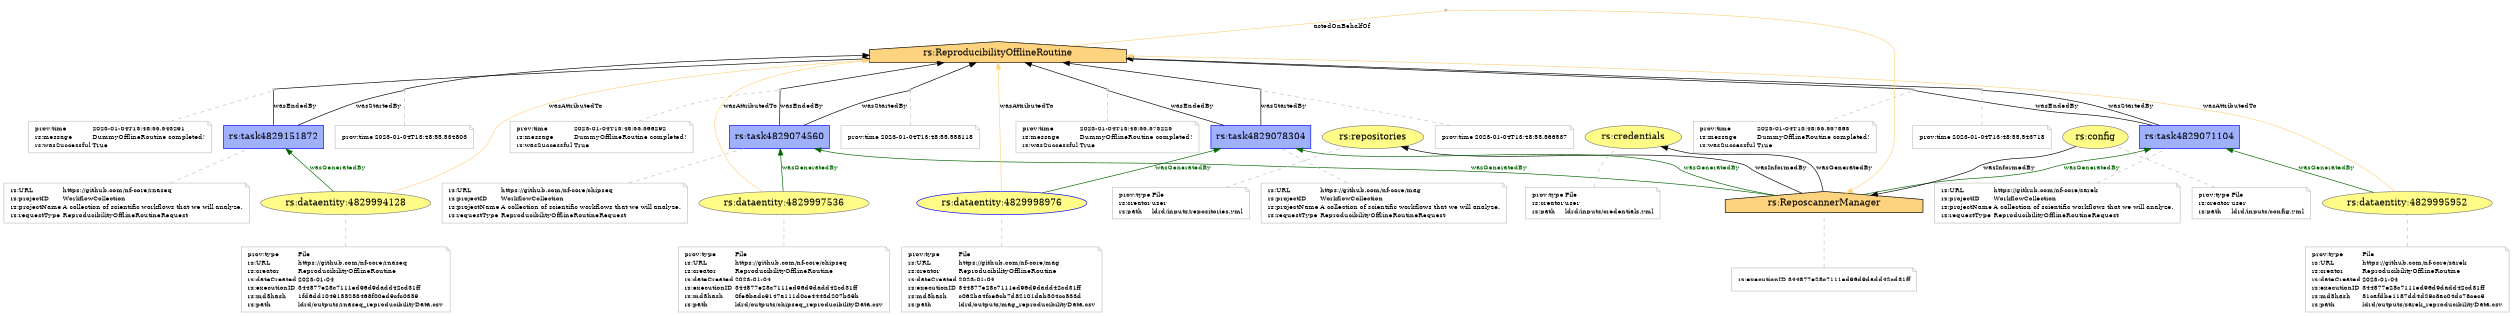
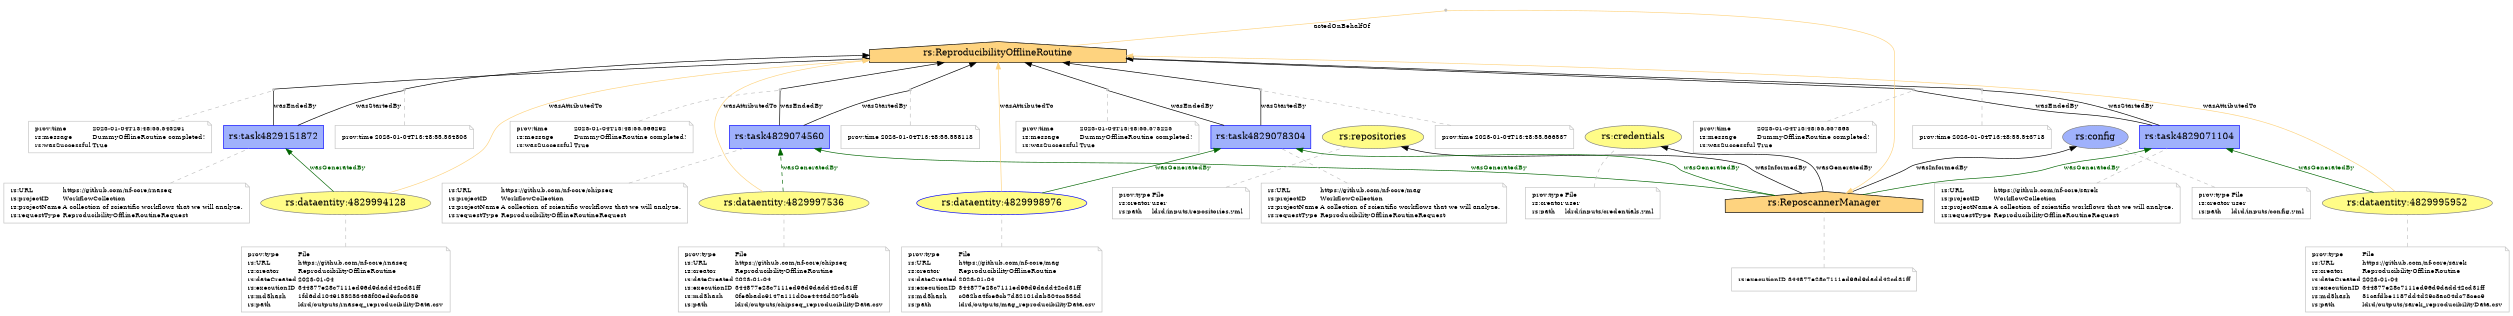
(2095, 137) -> (2095, 137)
(1976, 168) -> (1956, 158)
(782, 173) -> (782, 173)
